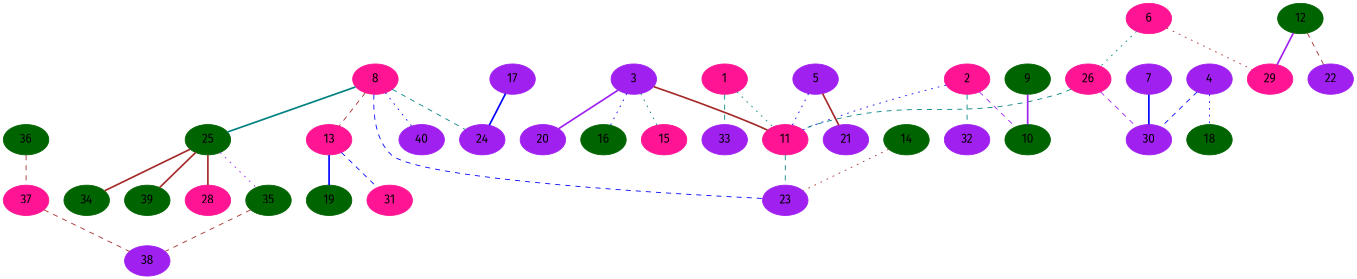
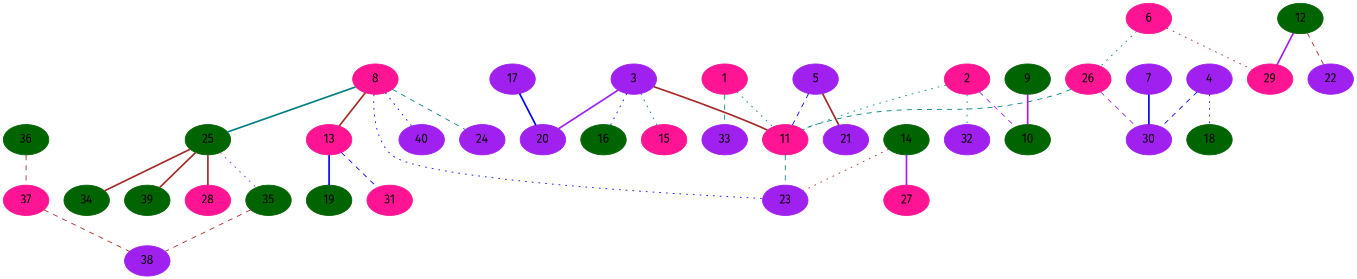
(874, 105) -> (874, 105)
(352, 109) -> (352, 109)
(497, 109) -> (528, 109)
(800, 109) -> (800, 109)
(967, 114) -> (967, 114)
(543, 183) -> (543, 183)
none -> (906, 200)
